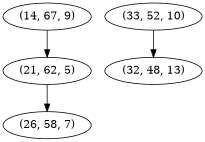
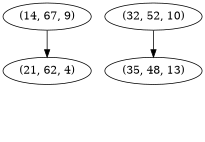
(153, 17) -> (153, 17)
(47, 71) -> (47, 71)
(153, 71) -> (153, 71)
(47, 125) -> none
